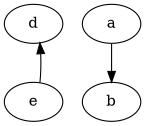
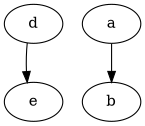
(41, 68) -> (26, 57)
